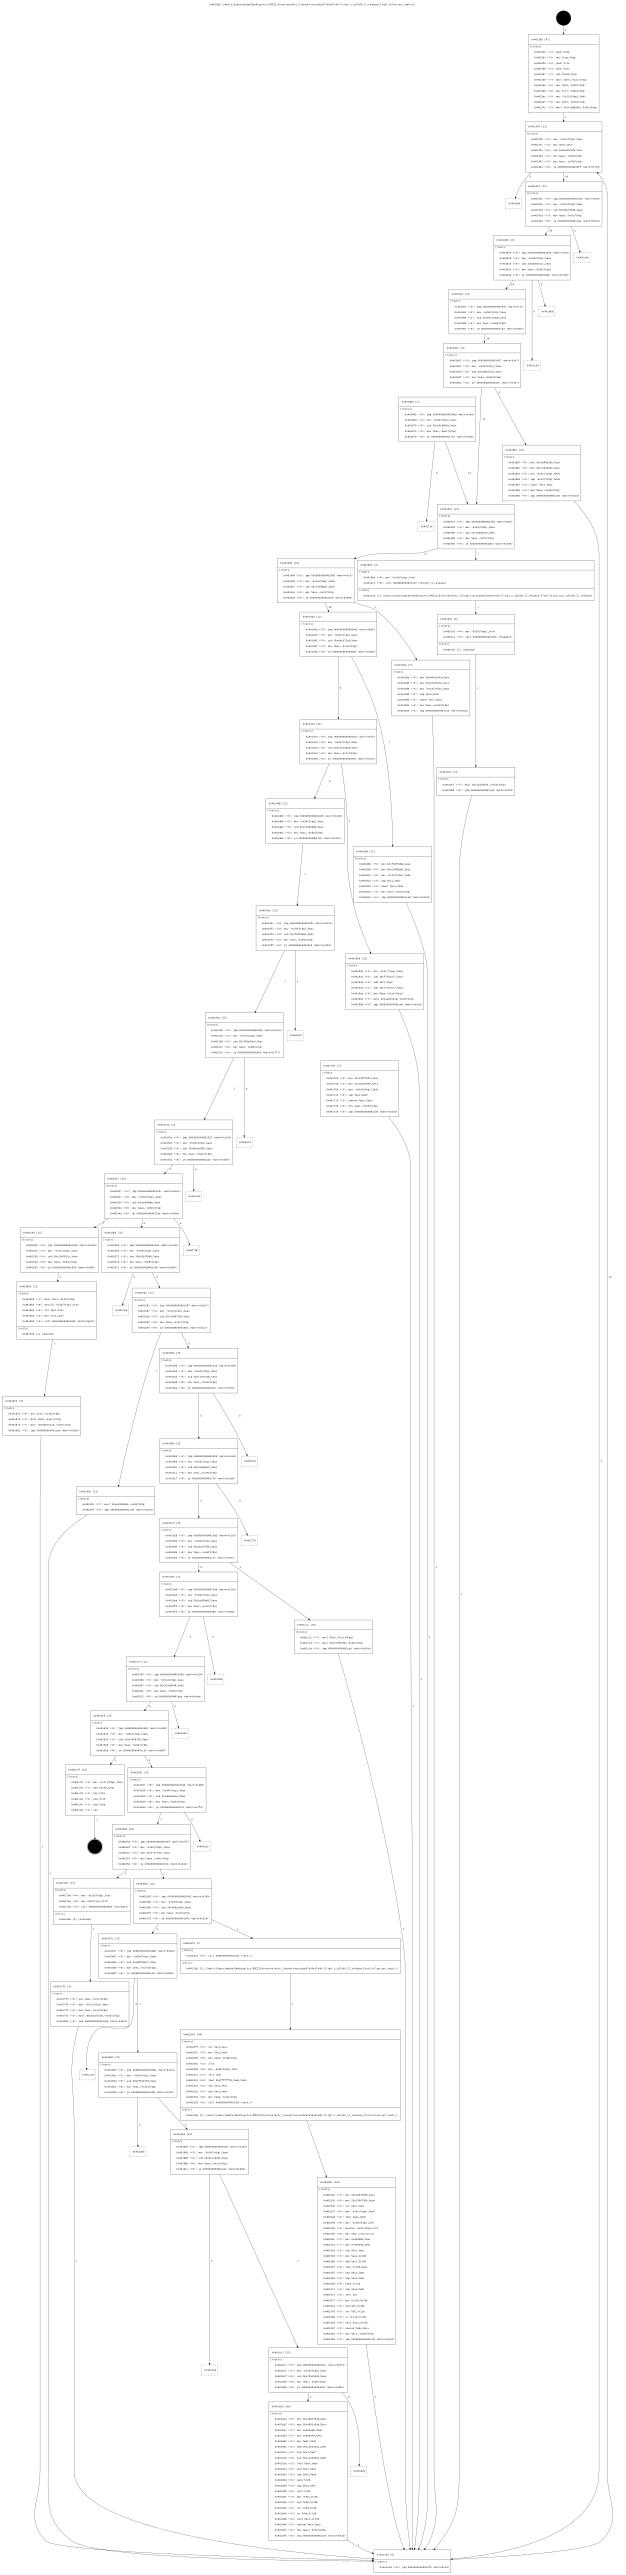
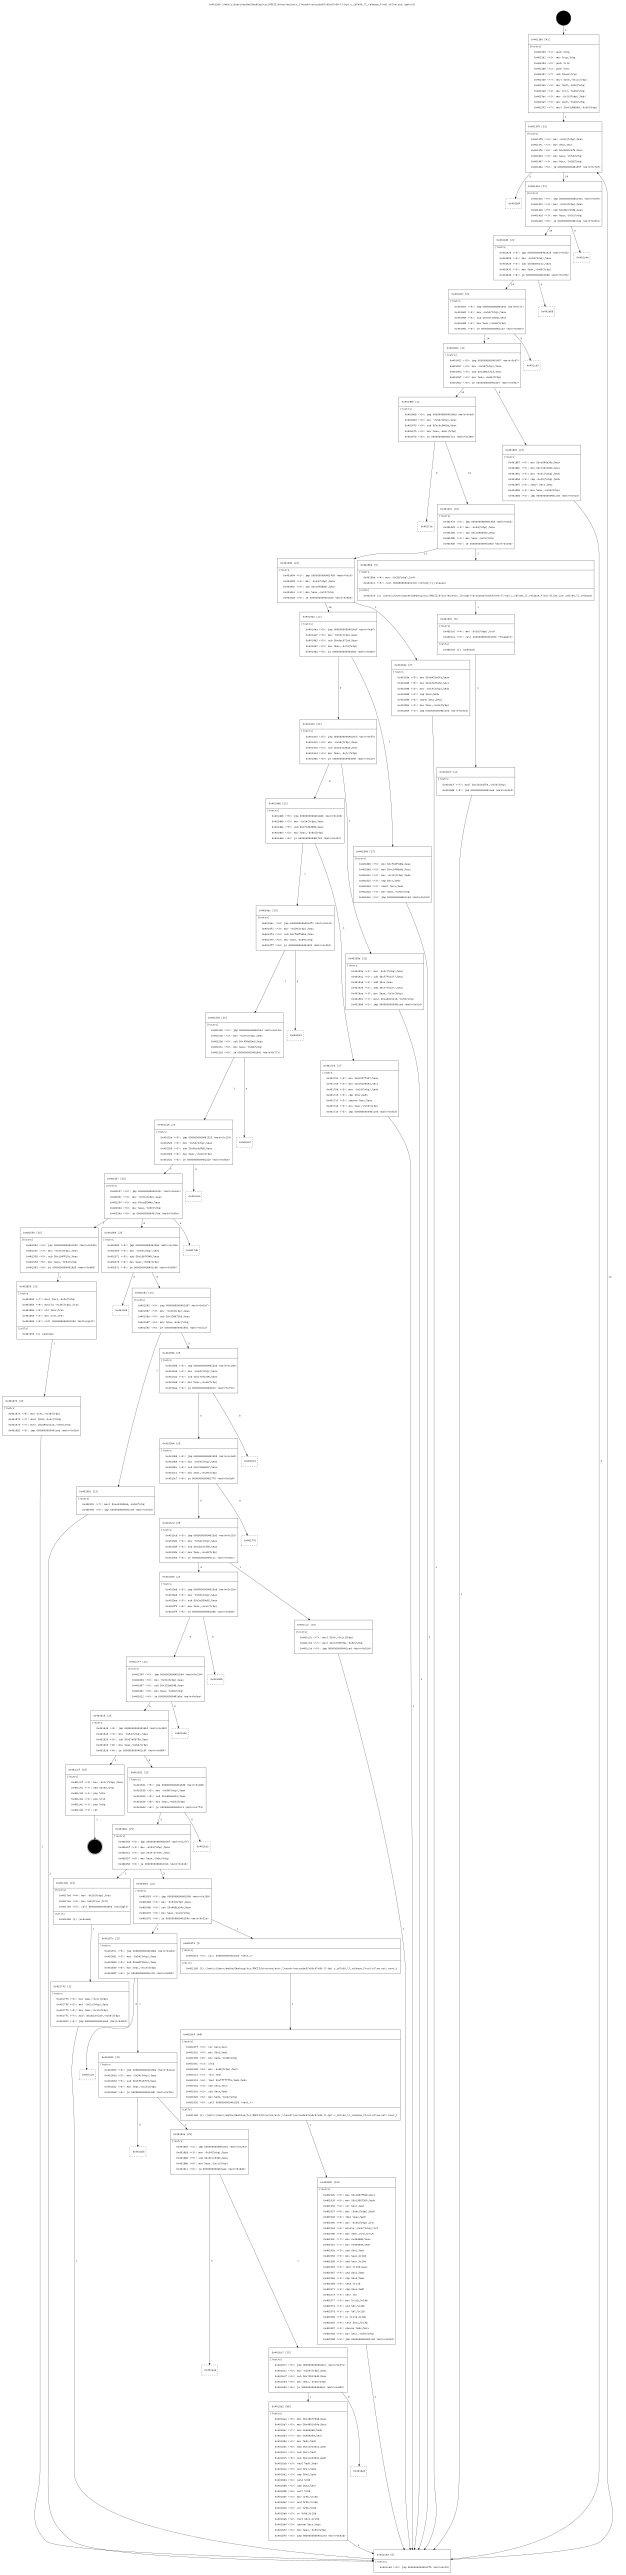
(532, 319) -> (524, 345)
(479, 445) -> (460, 392)
none -> (341, 950)
